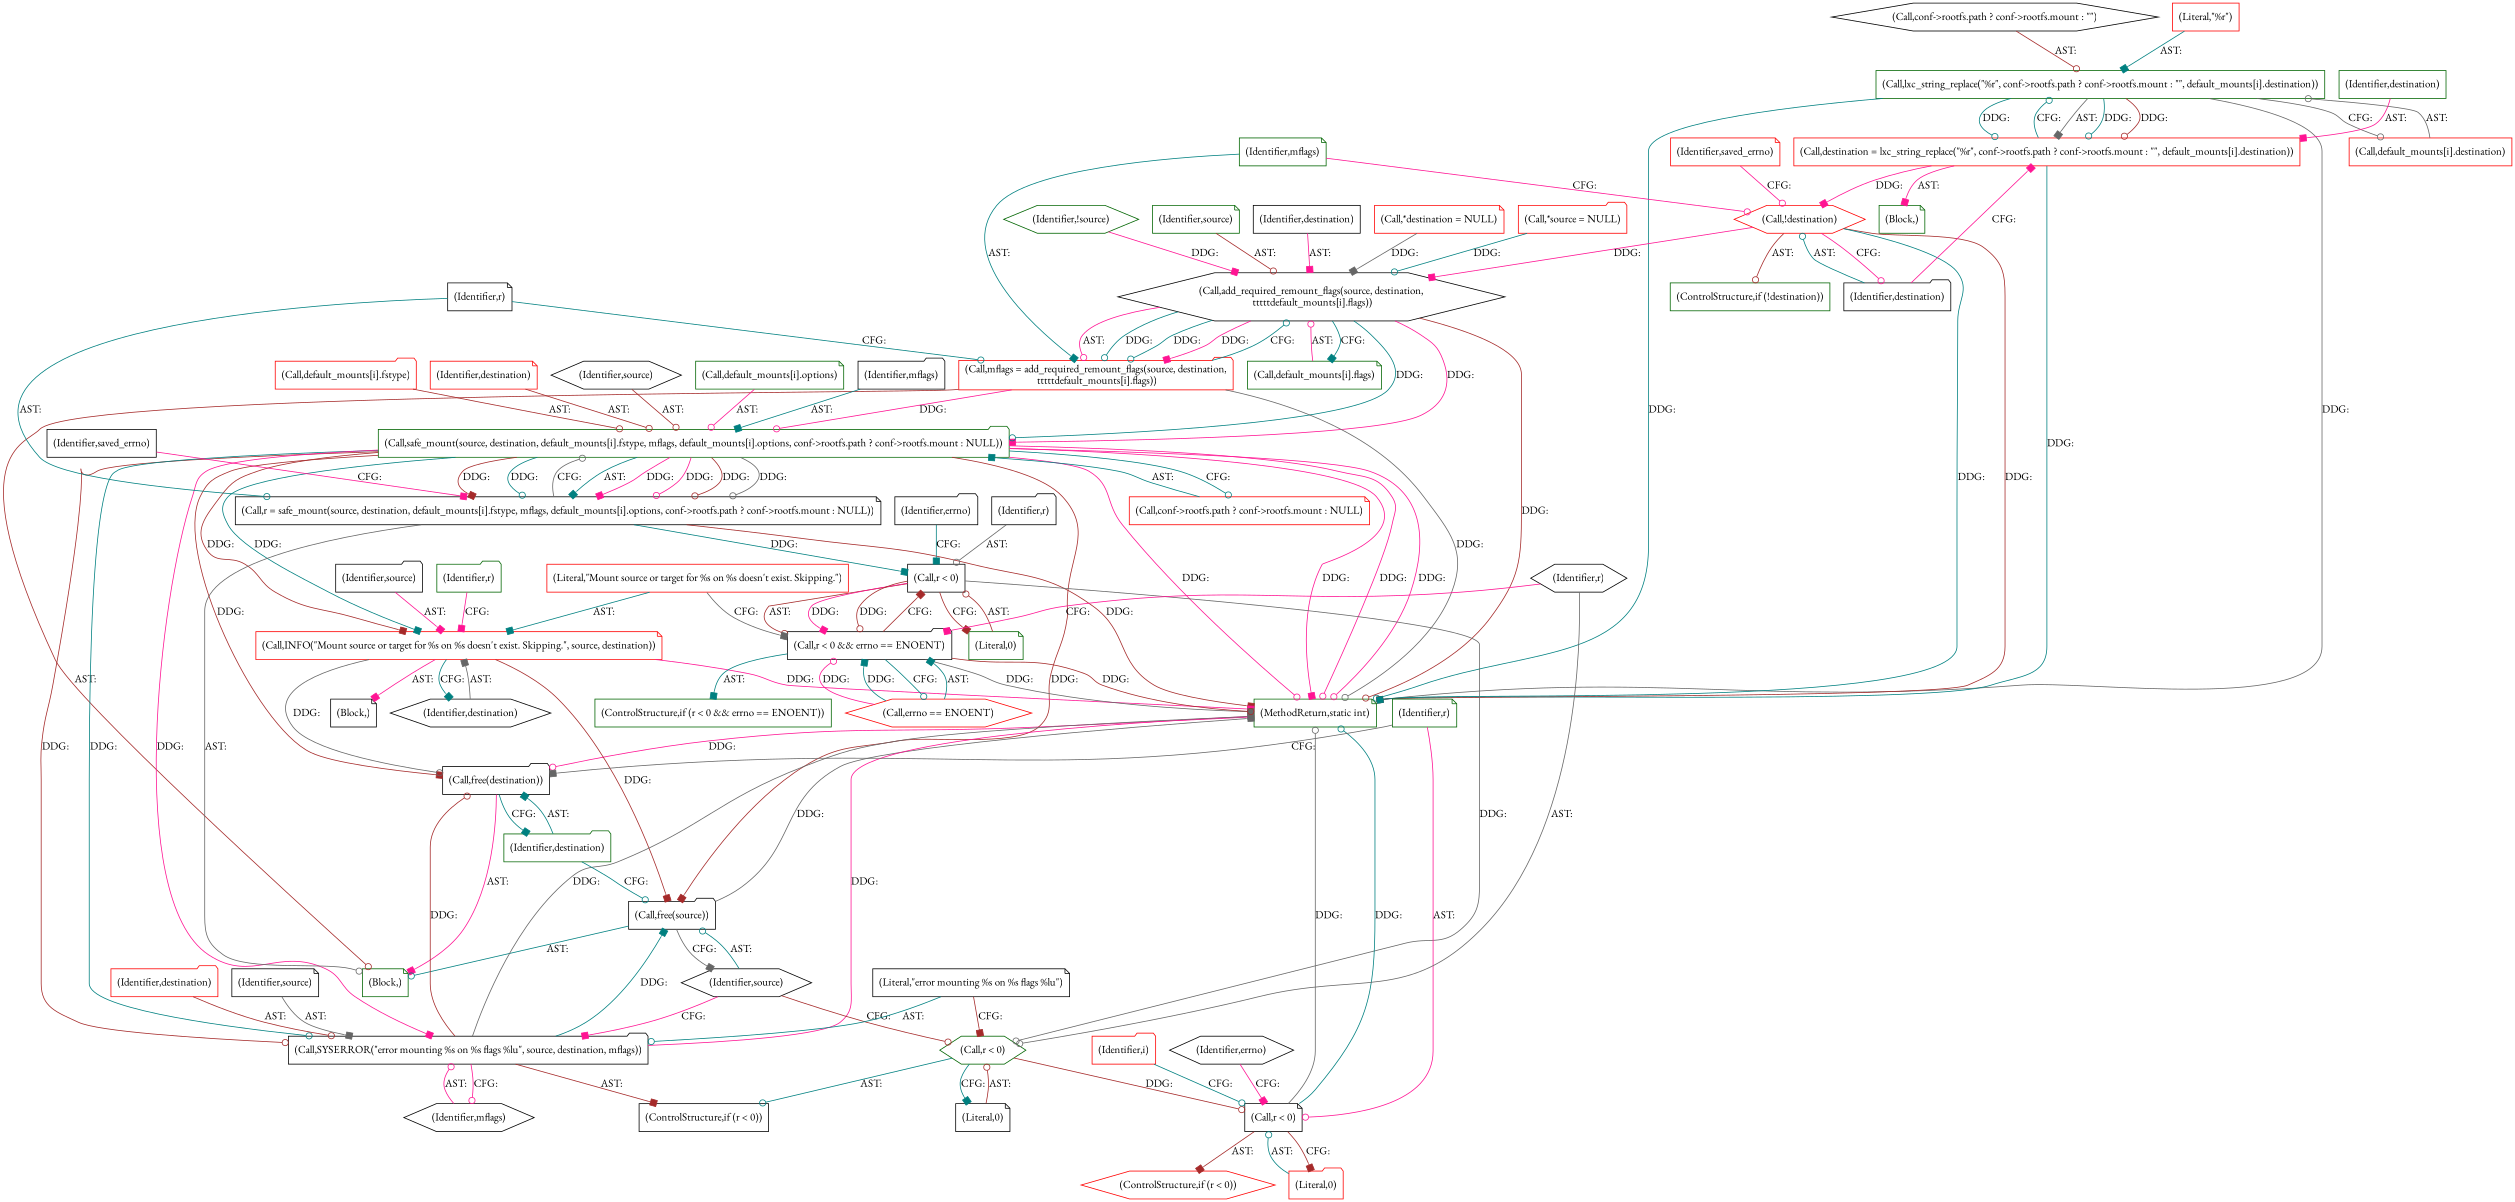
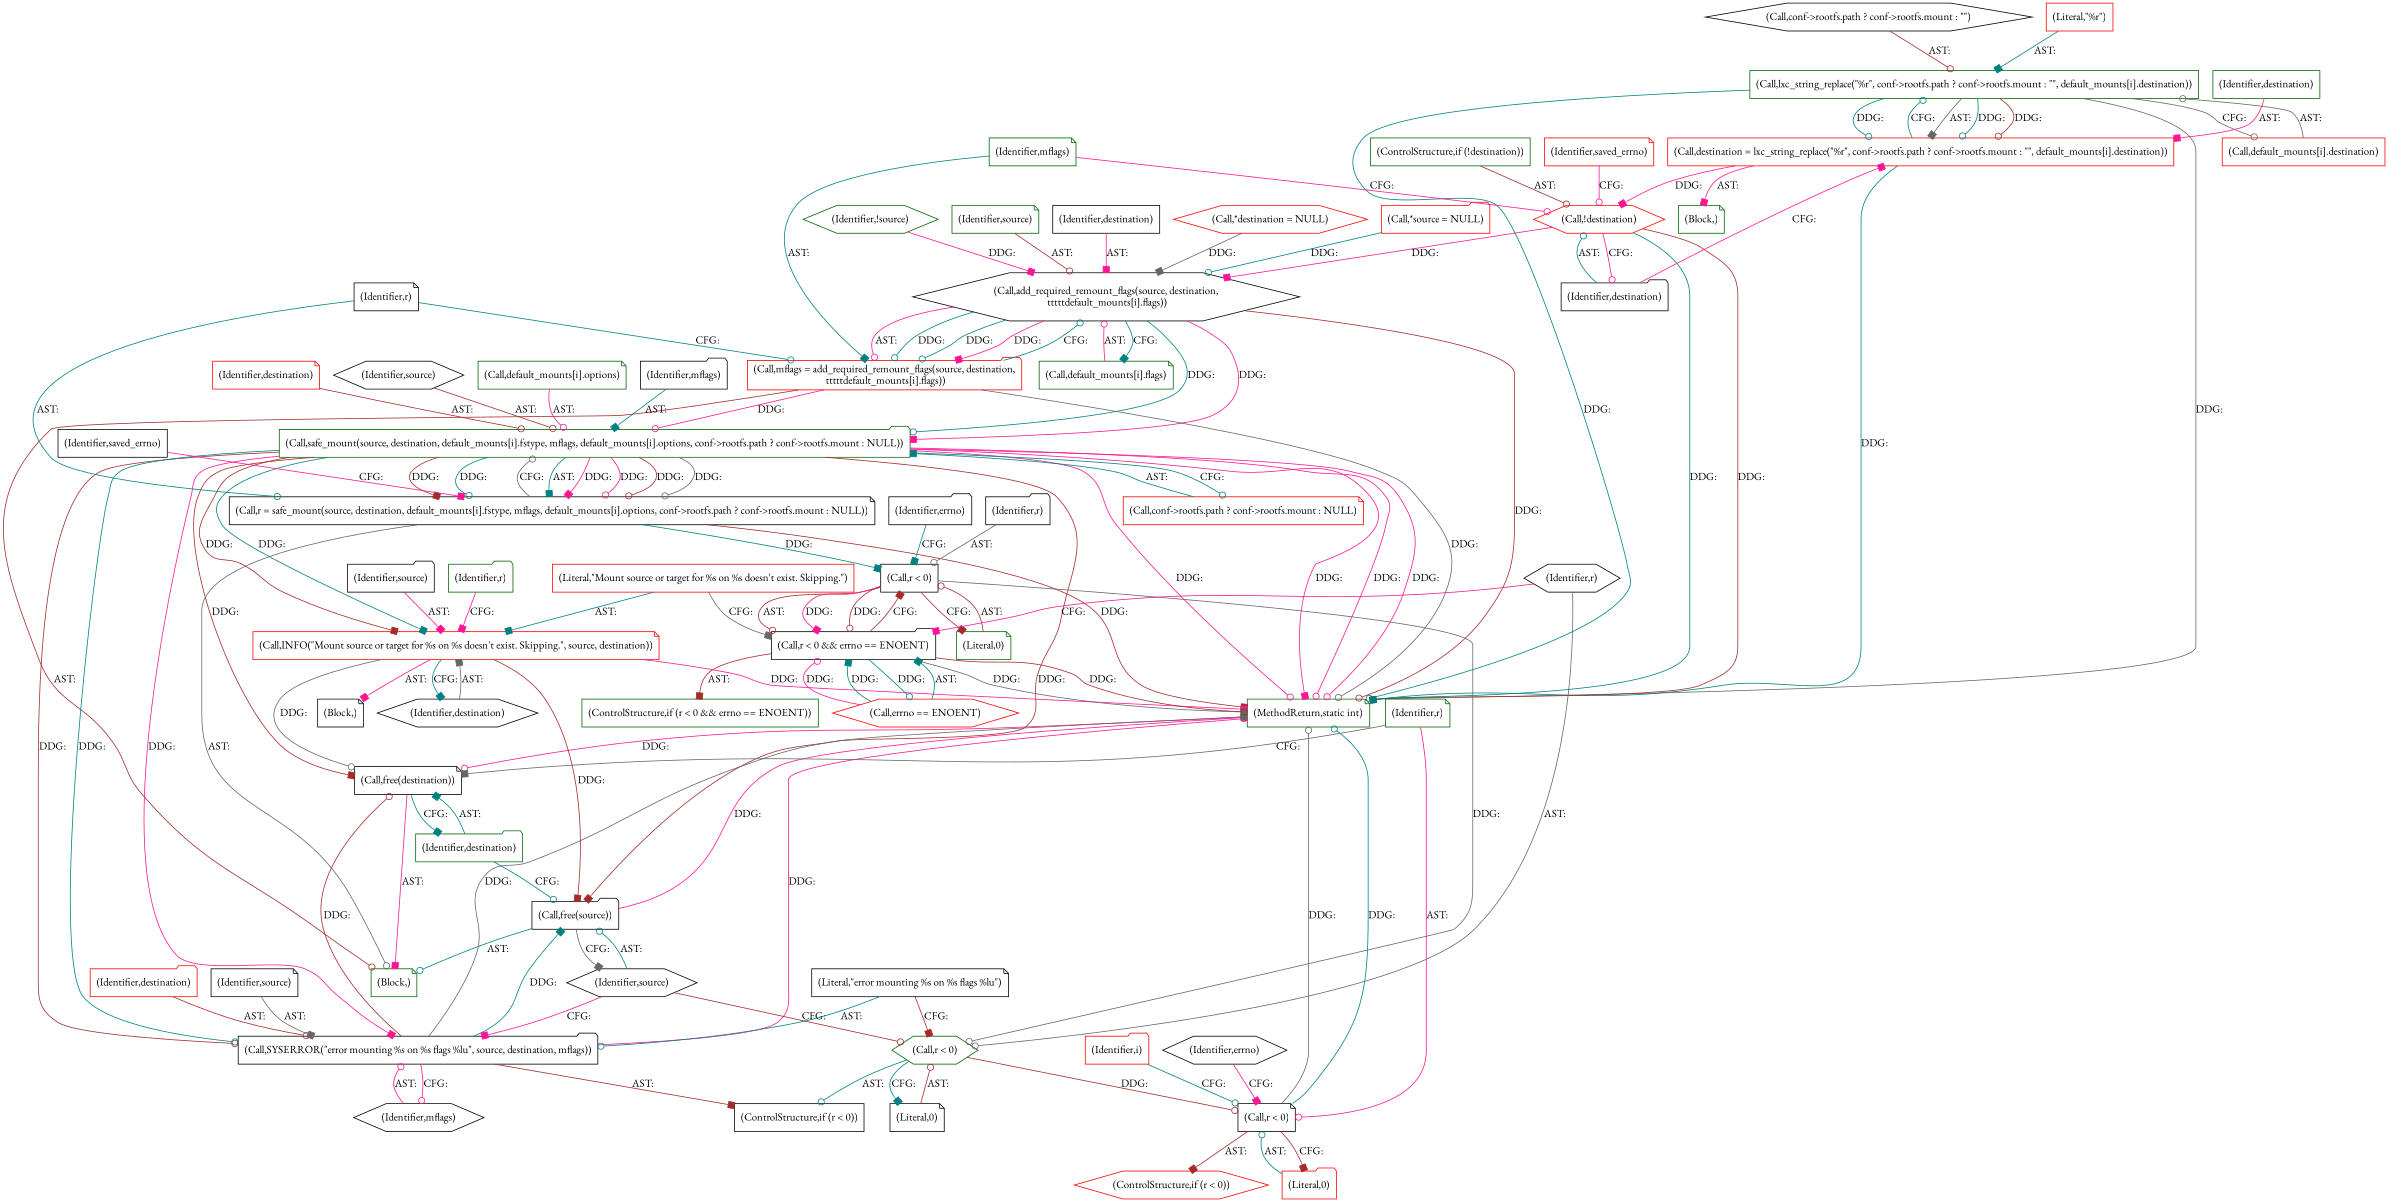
(1439, 219) -> (1271, 219)
(1768, 254) -> (1522, 184)
(346, 375) -> none
(744, 663) -> (729, 663)
(927, 679) -> (913, 679)
(846, 765) -> (897, 745)
(496, 781) -> (408, 781)
